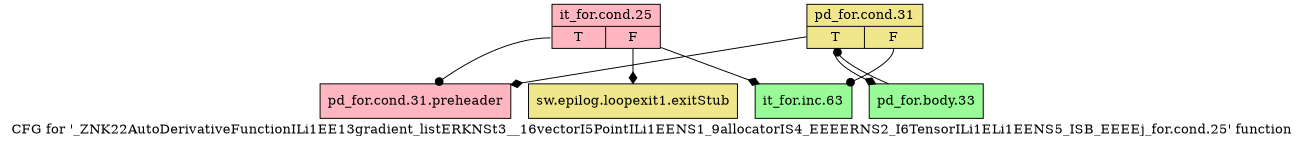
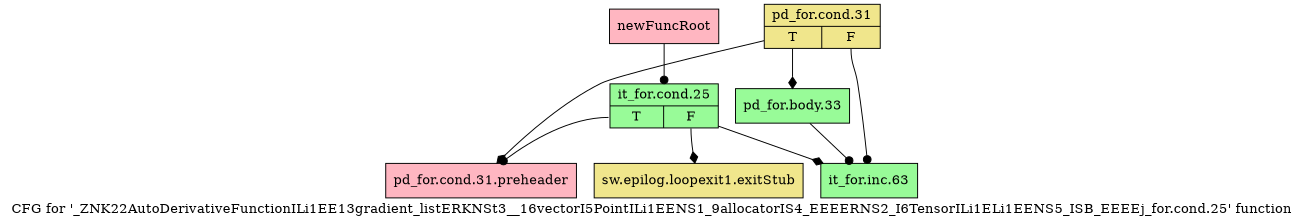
(606, 26) -> (664, 106)
none -> (664, 26)
(874, 77) -> (828, 141)
